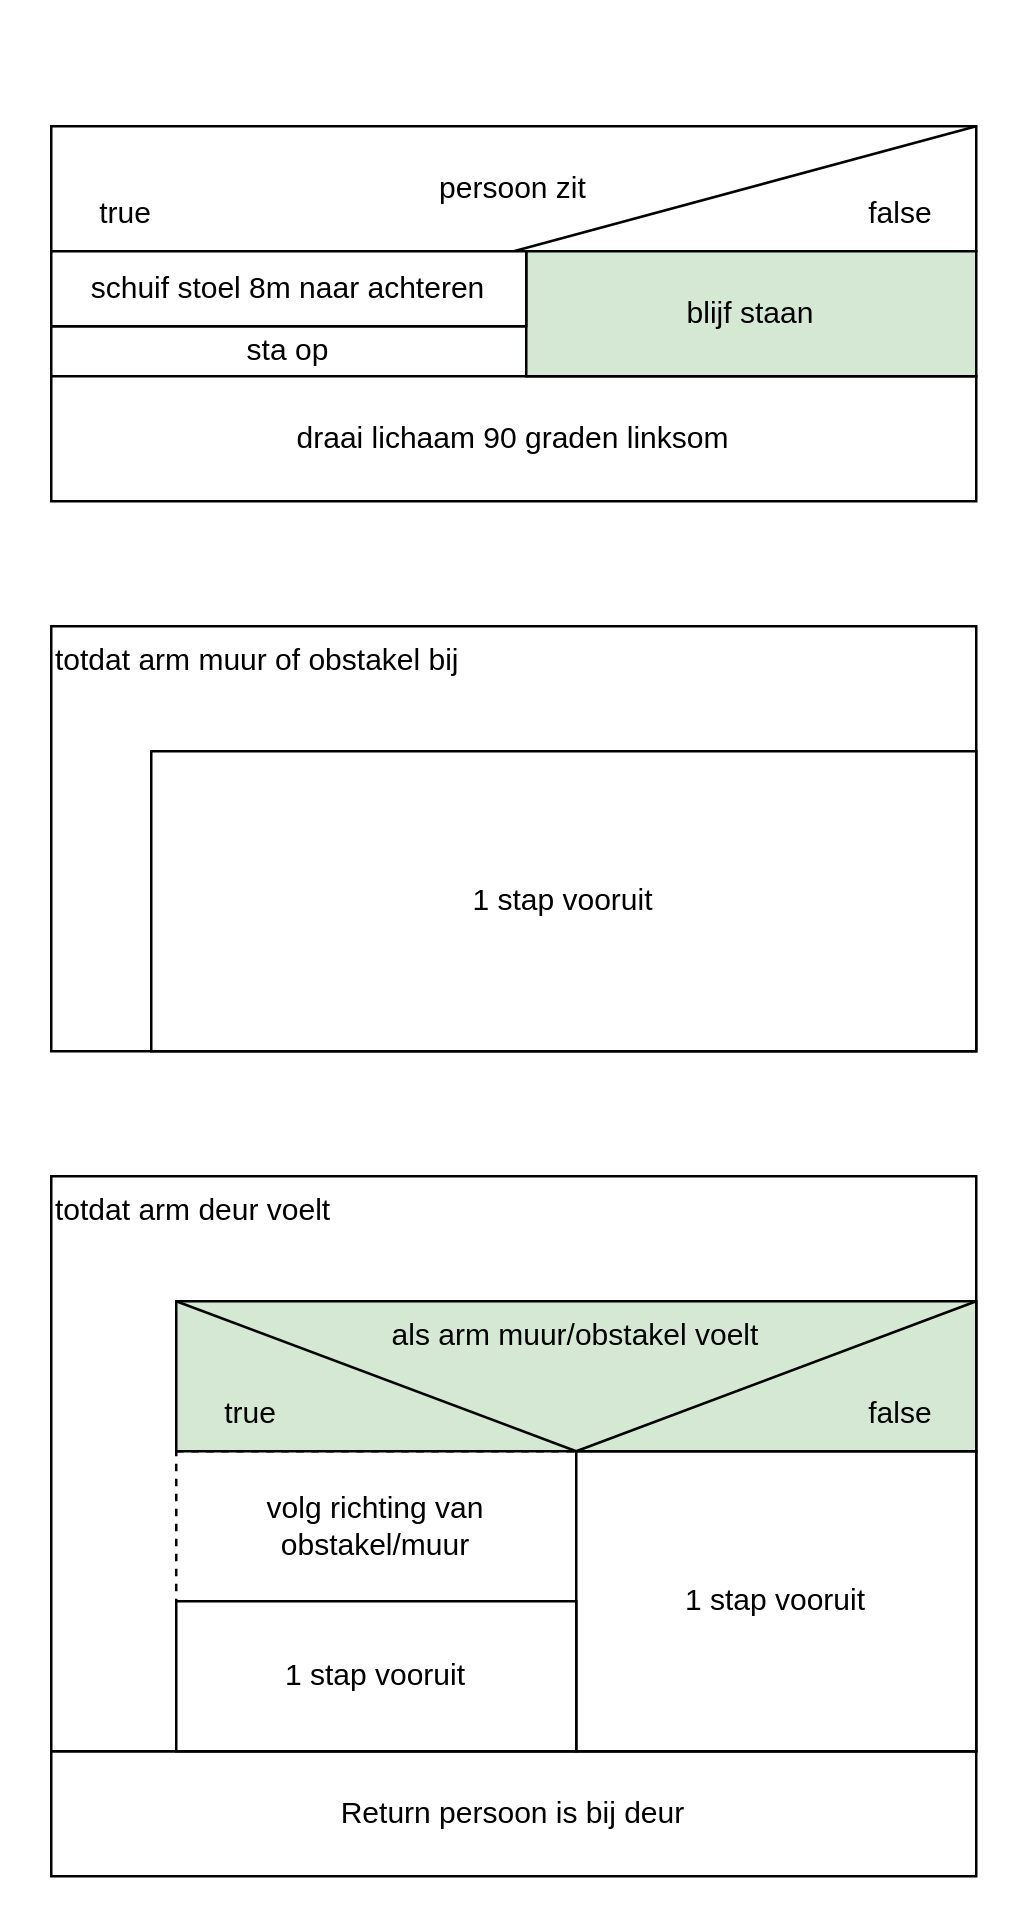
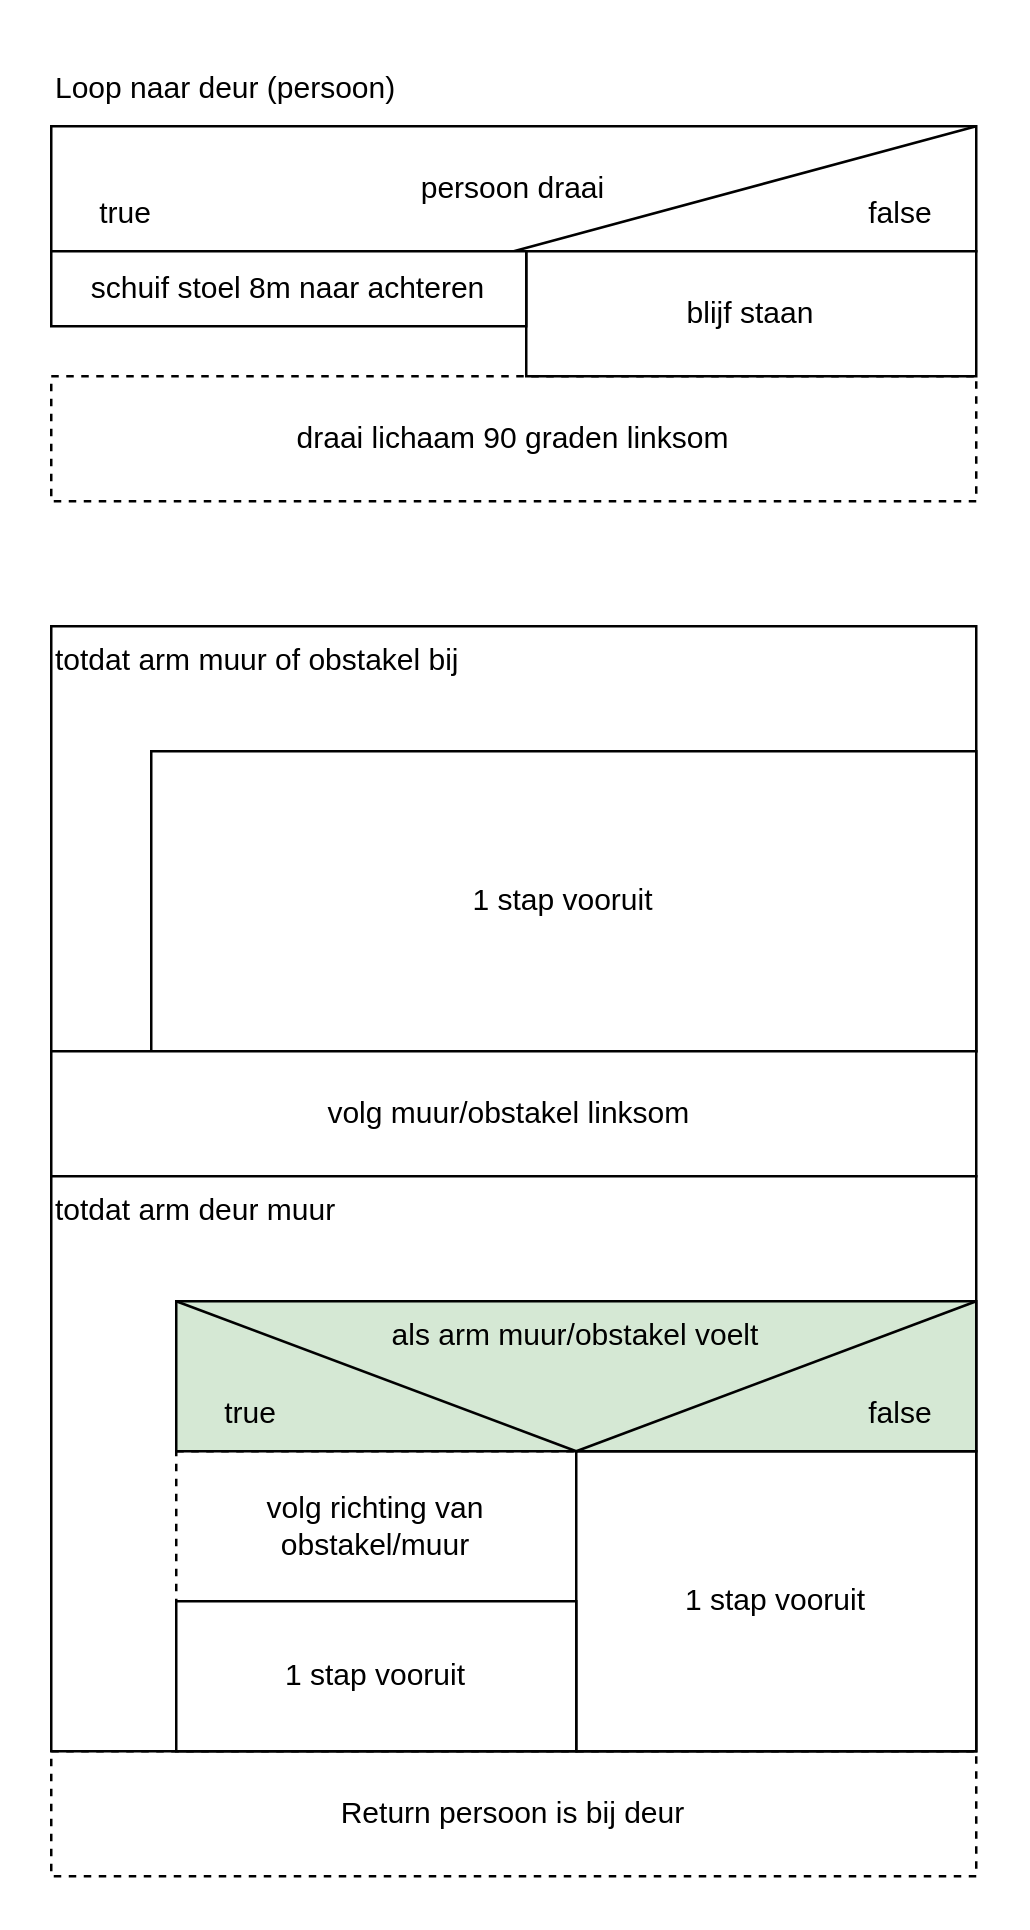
none -> (376, 89)
(514, 189) -> (514, 189)
(751, 314) -> (751, 314)
(289, 351) -> none
(514, 439) -> (514, 439)
none -> (514, 1114)
(217, 1212) -> (213, 1212)
(514, 1814) -> (514, 1814)
